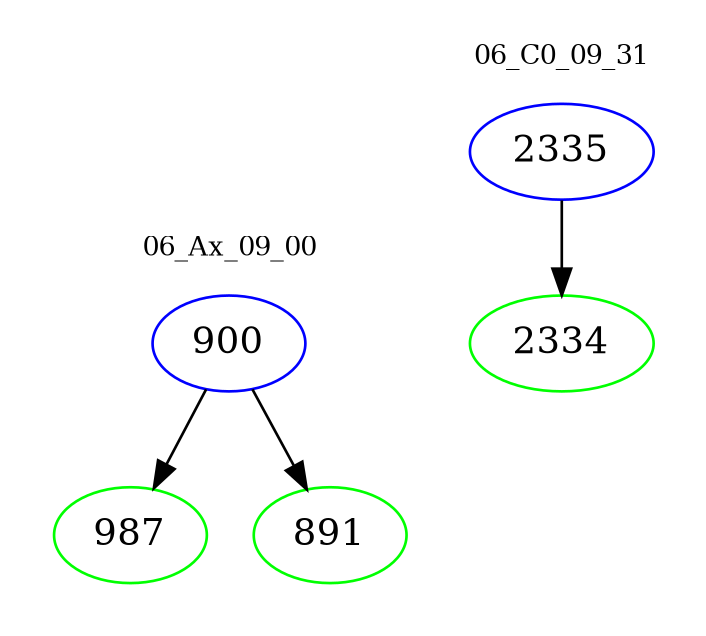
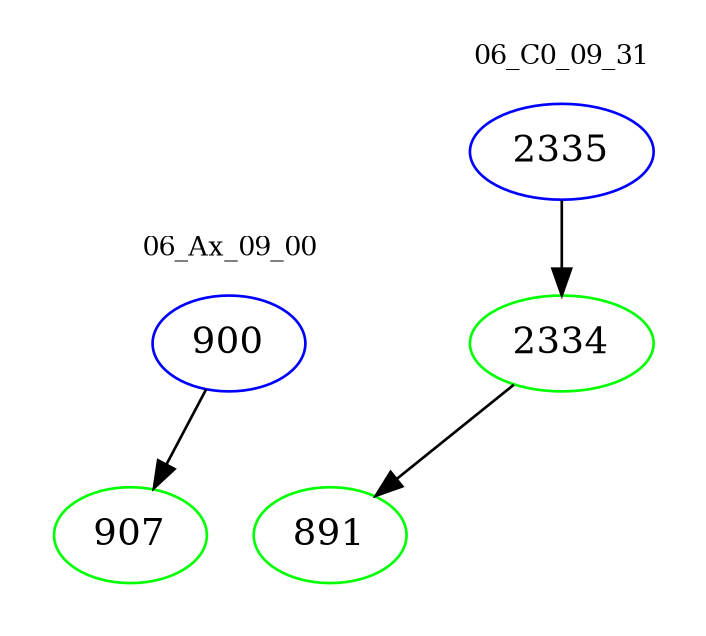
(273, 427) -> (455, 432)
(130, 535) -> (130, 535)
